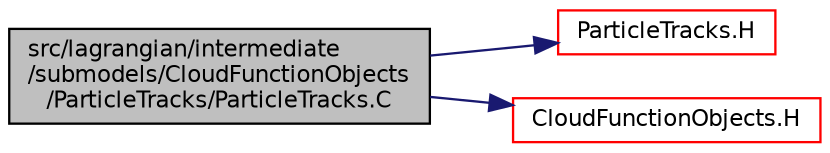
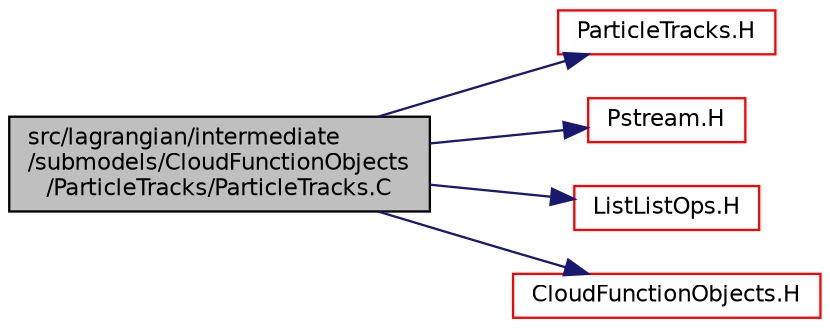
none -> (667, 120)
none -> (667, 208)
